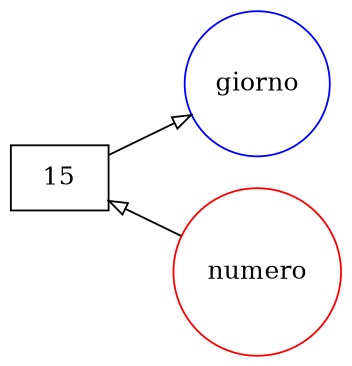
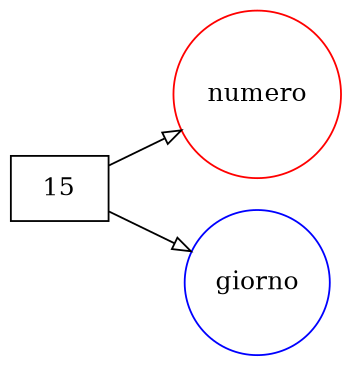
(153, 222) -> (137, 152)
